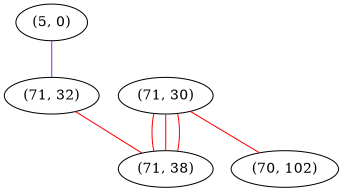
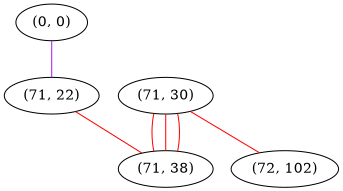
(52, 22) -> (52, 22)
(52, 96) -> (52, 96)
(285, 169) -> (285, 169)
